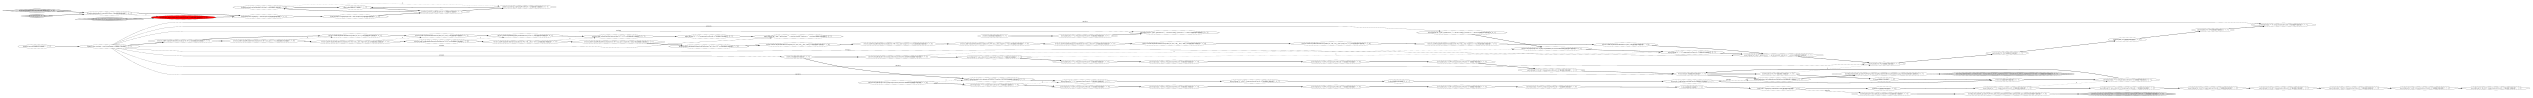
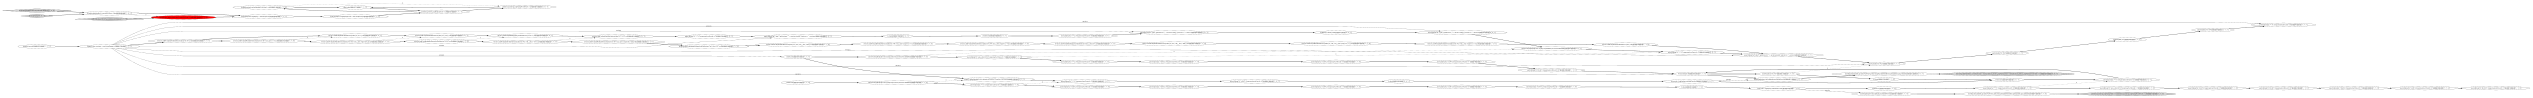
none -> (1336, 33)
none -> (898, 36)
none -> (798, 83)
